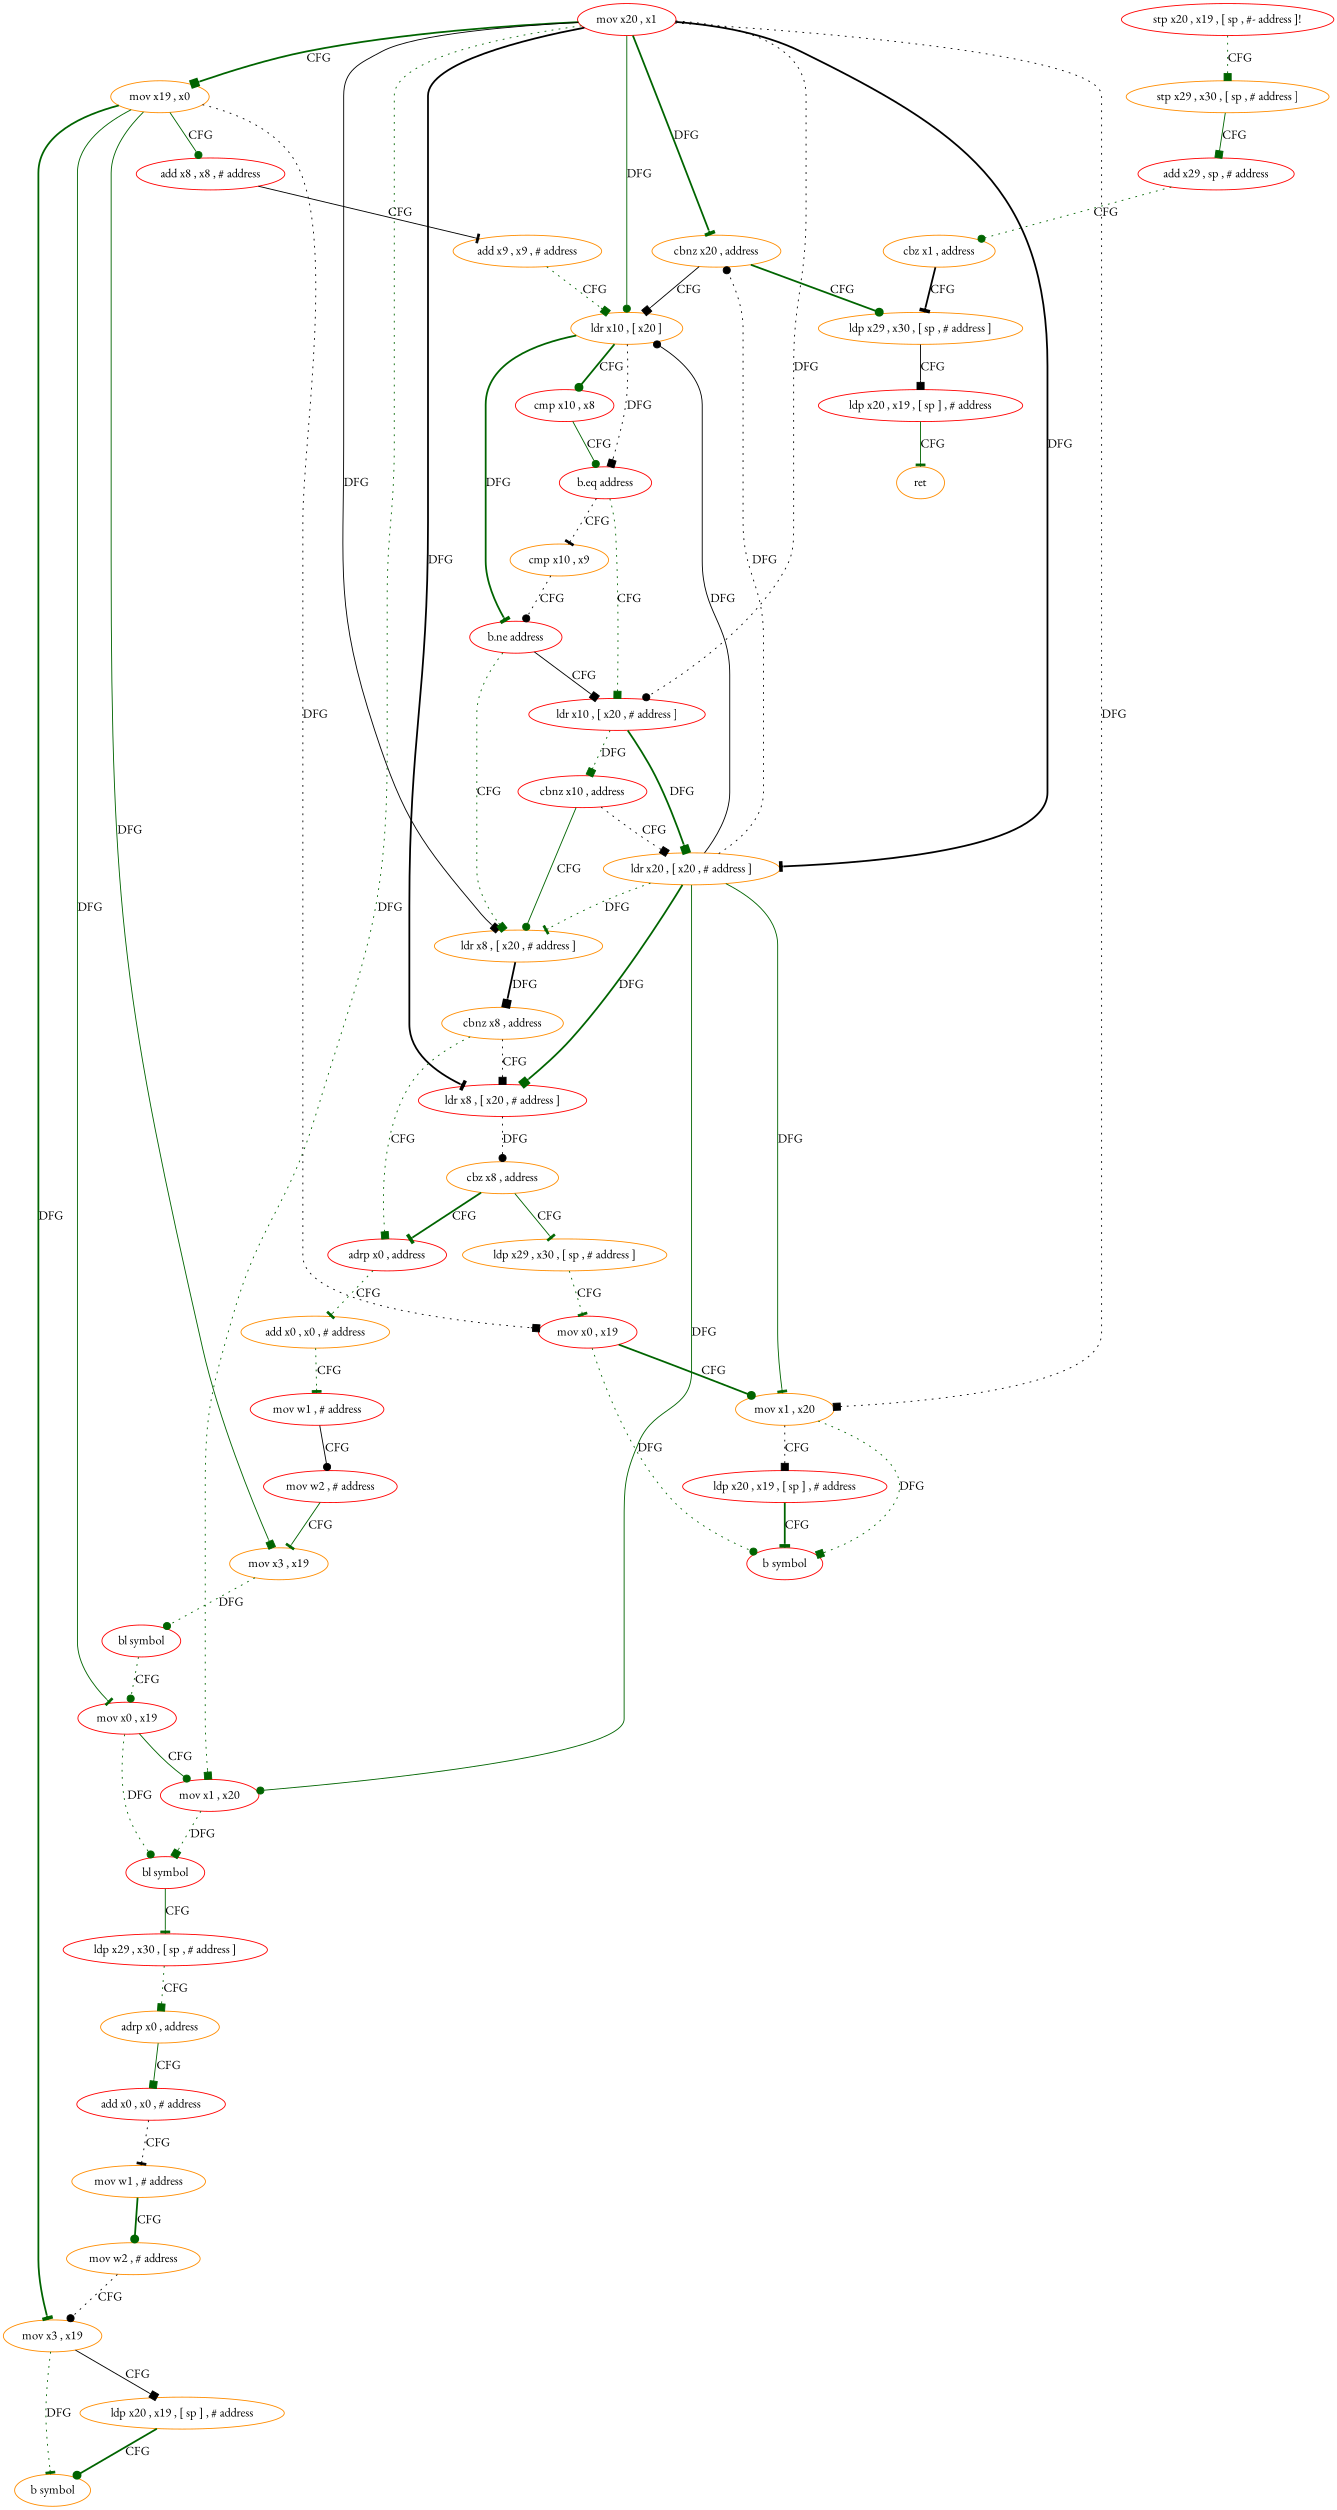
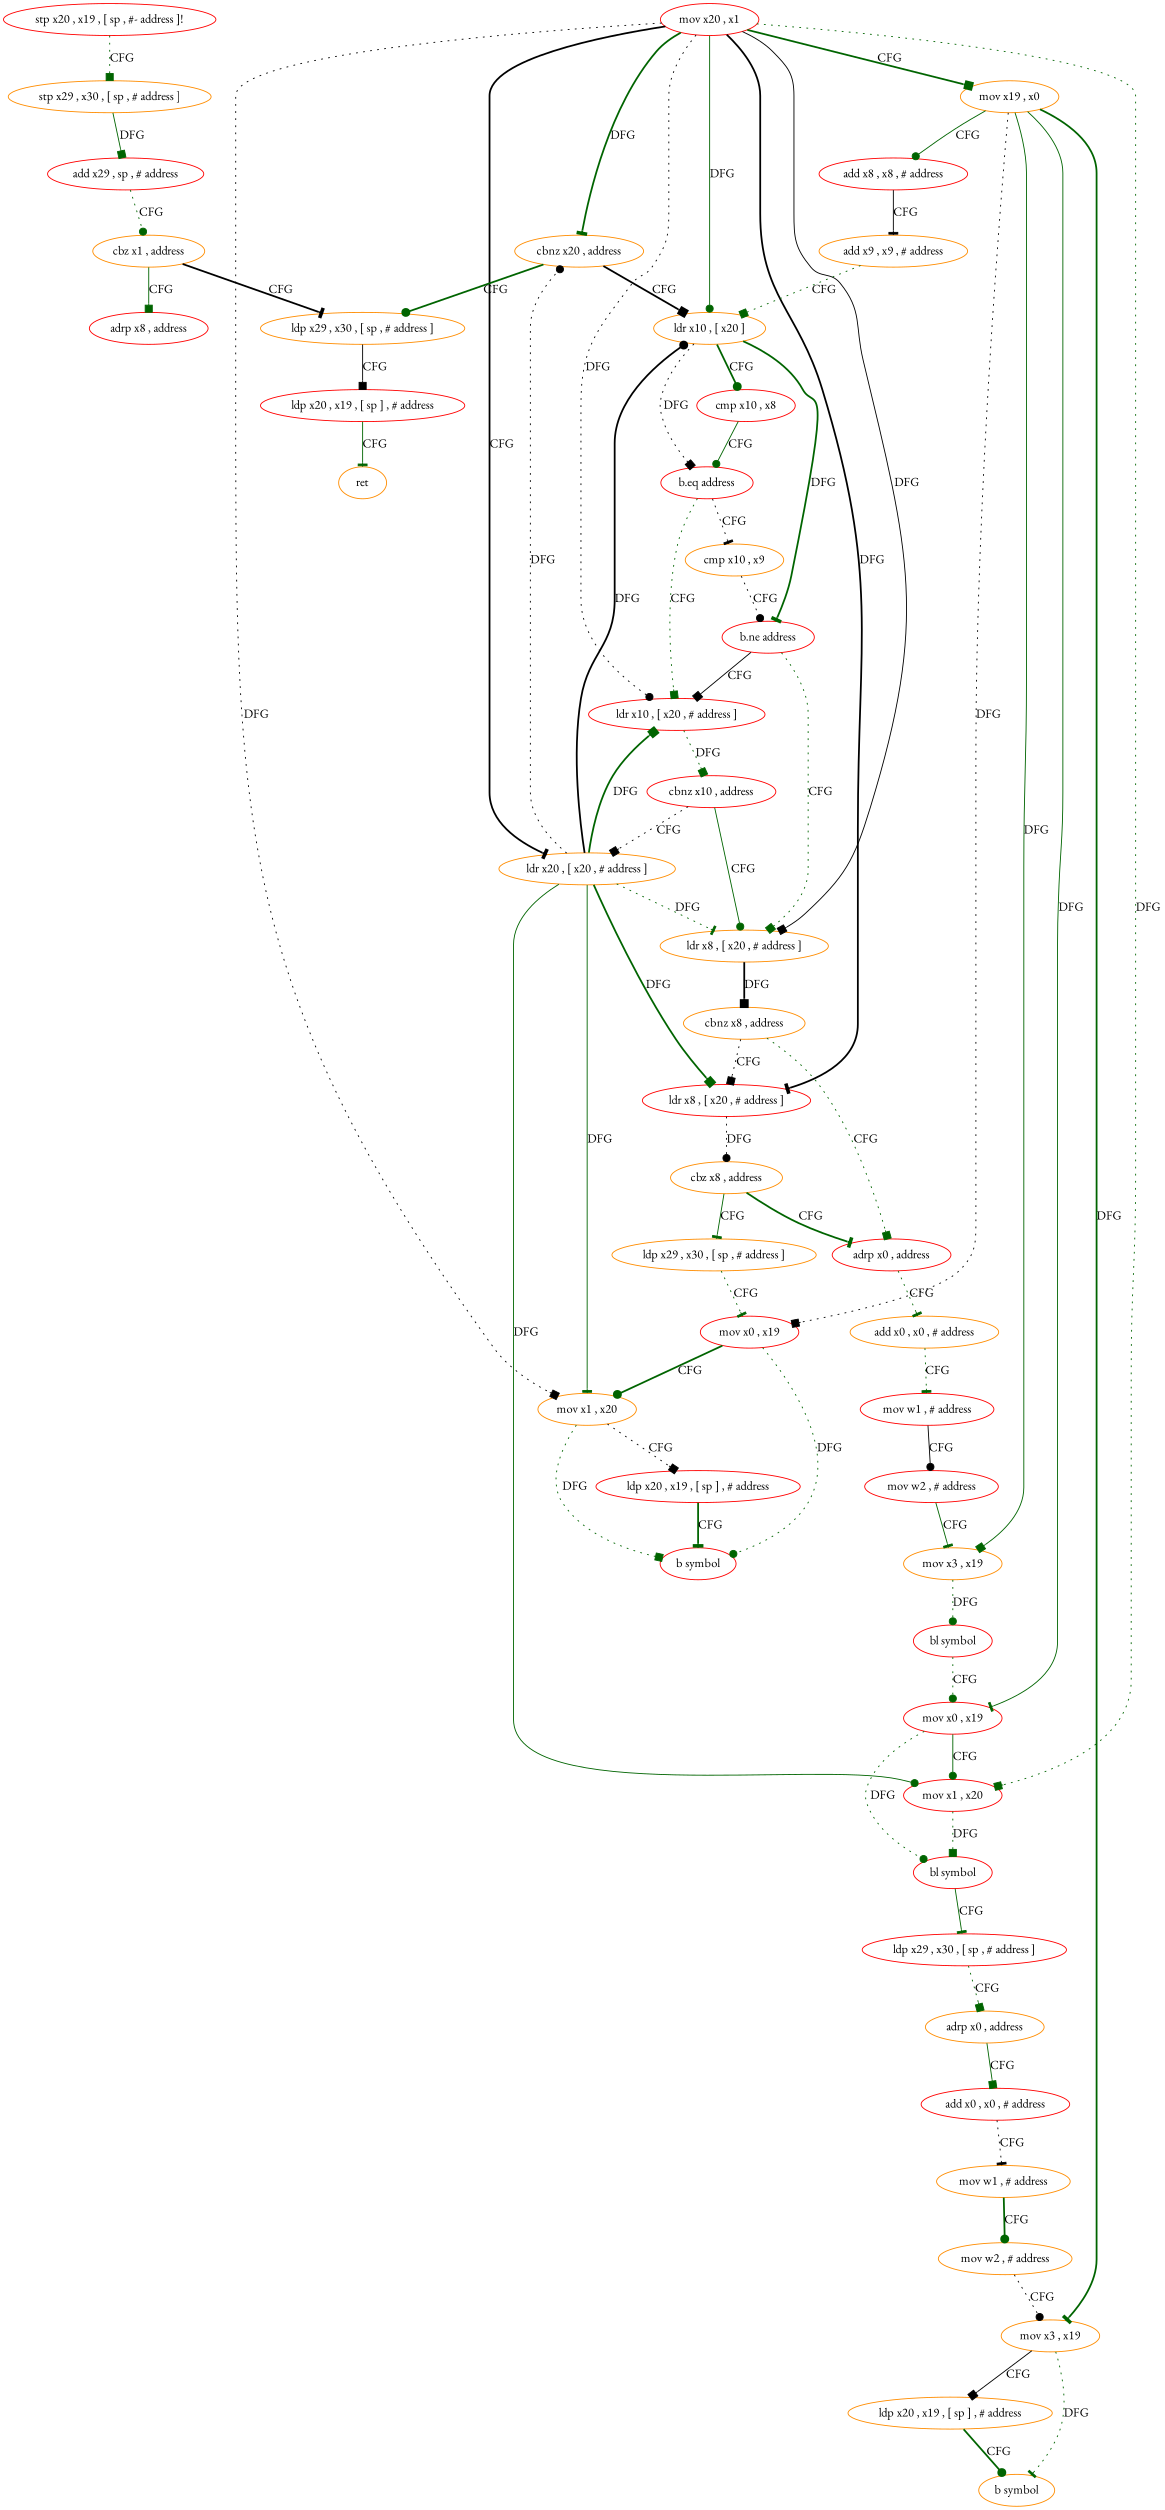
(1235, 135) -> (132, 135)
(675, 287) -> (641, 288)
none -> (149, 328)
(1060, 444) -> (502, 444)
(707, 596) -> (615, 591)
(660, 785) -> (607, 788)
